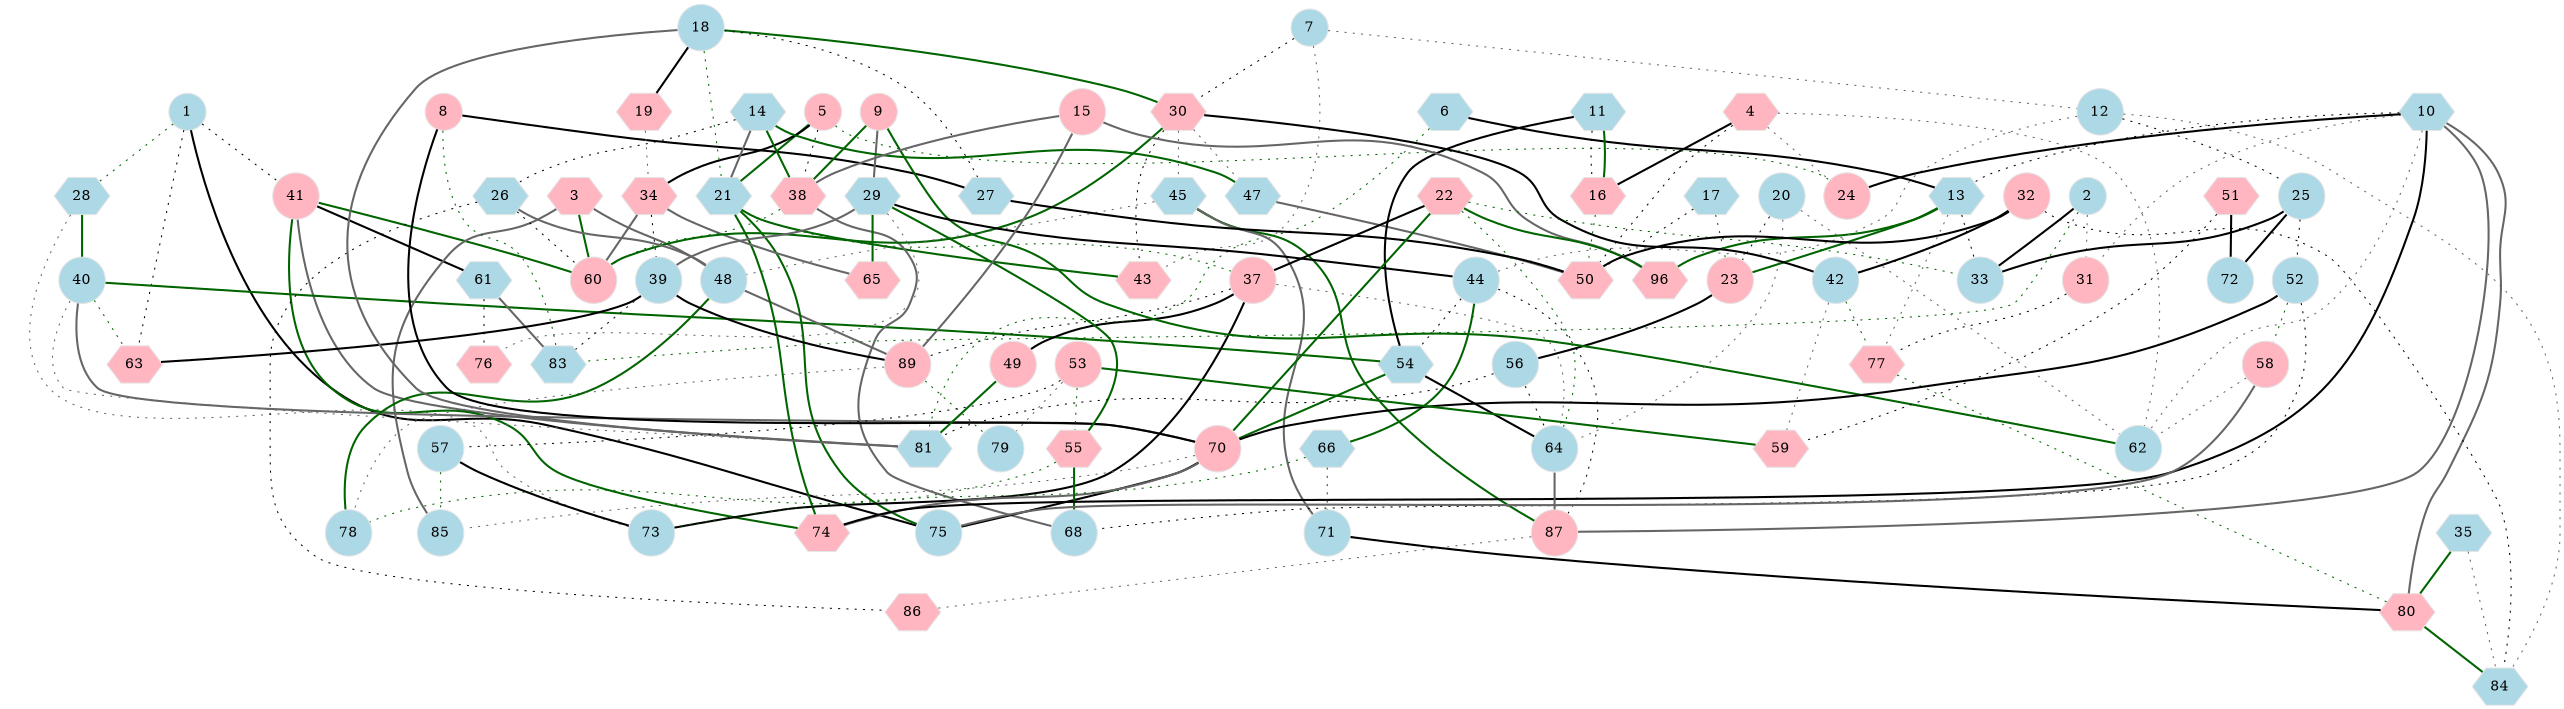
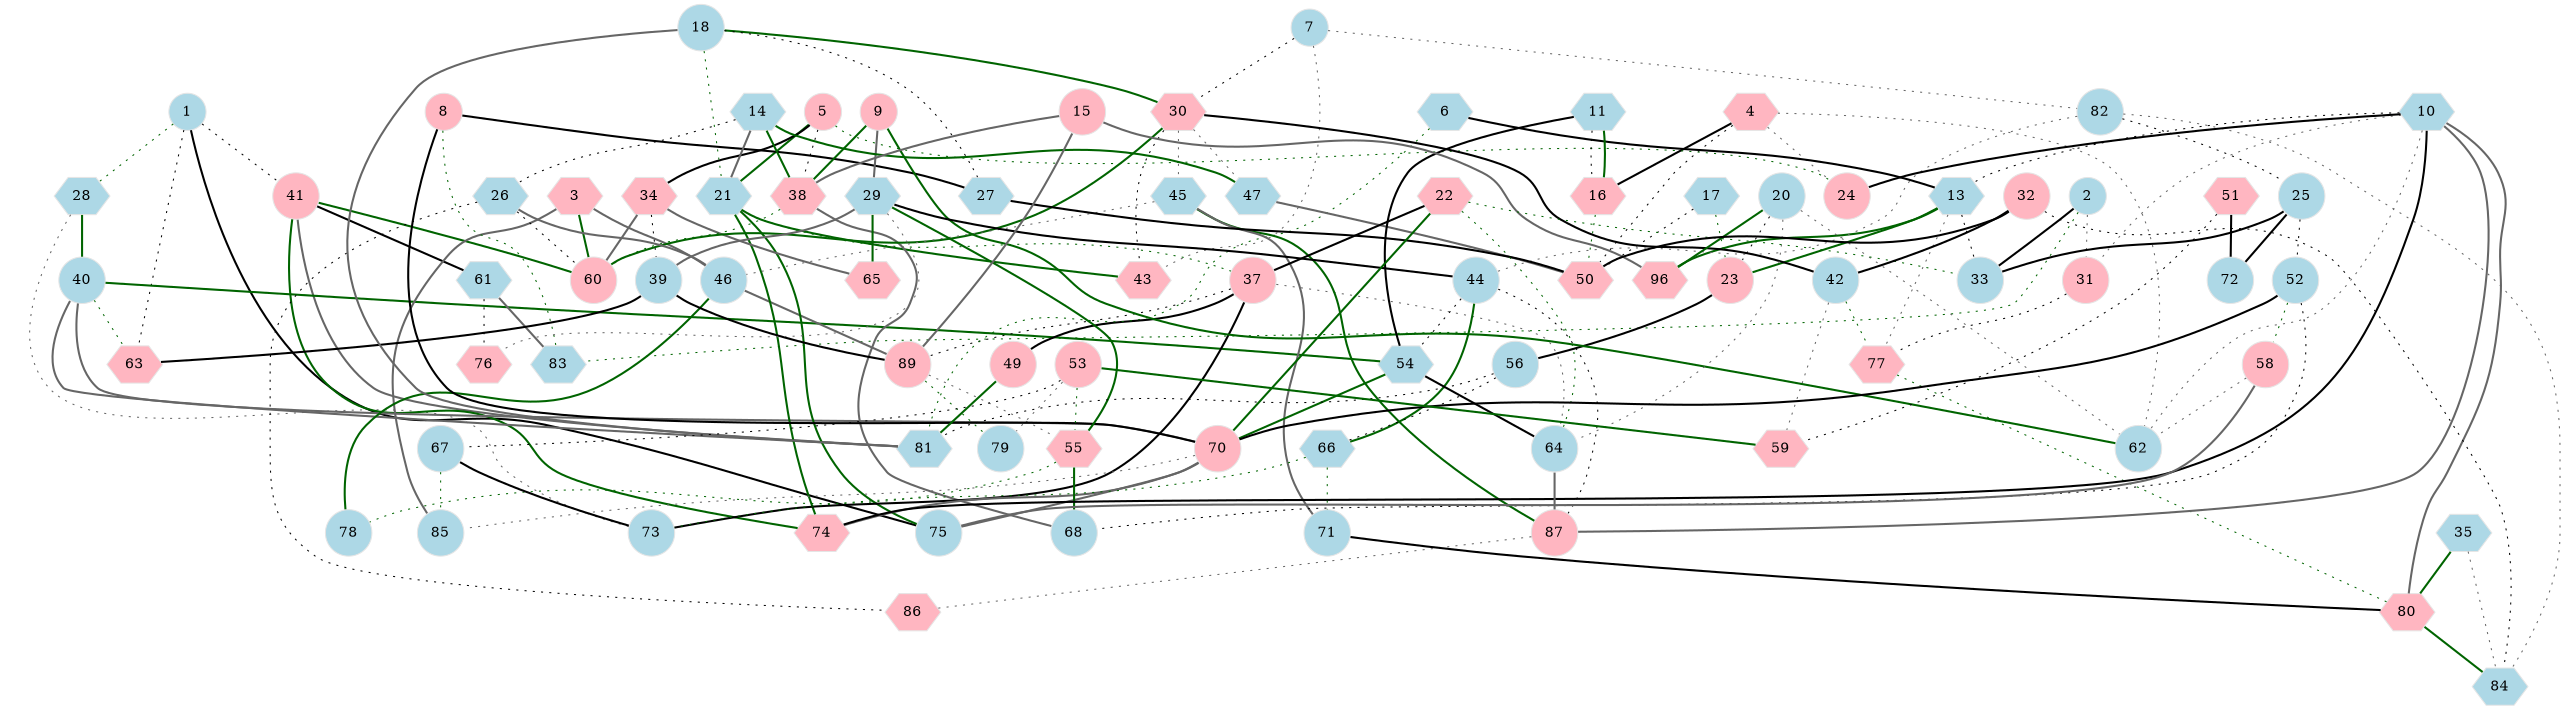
(644, 112) -> none
(2100, 112) -> (2100, 112)
(1539, 235) -> (1733, 230)
(724, 280) -> (724, 280)
(608, 323) -> none
(608, 390) -> (999, 408)
(1536, 409) -> (1424, 412)
(434, 420) -> (434, 420)
(441, 449) -> (441, 449)
(1081, 498) -> (1081, 498)
